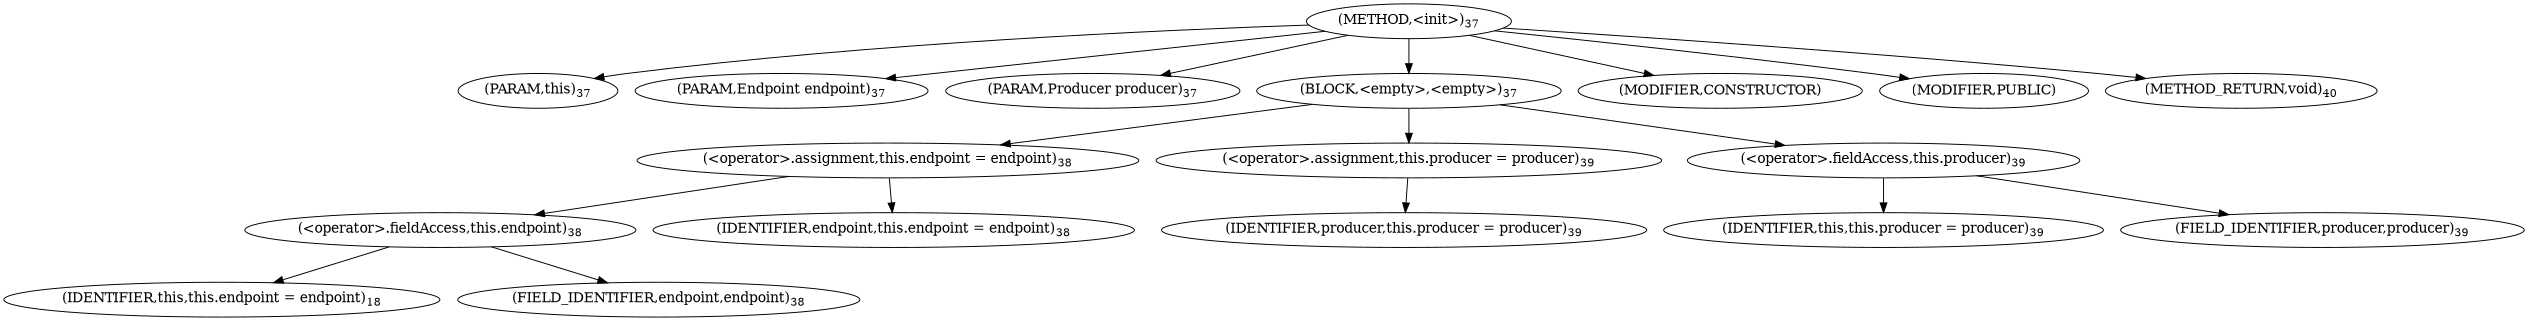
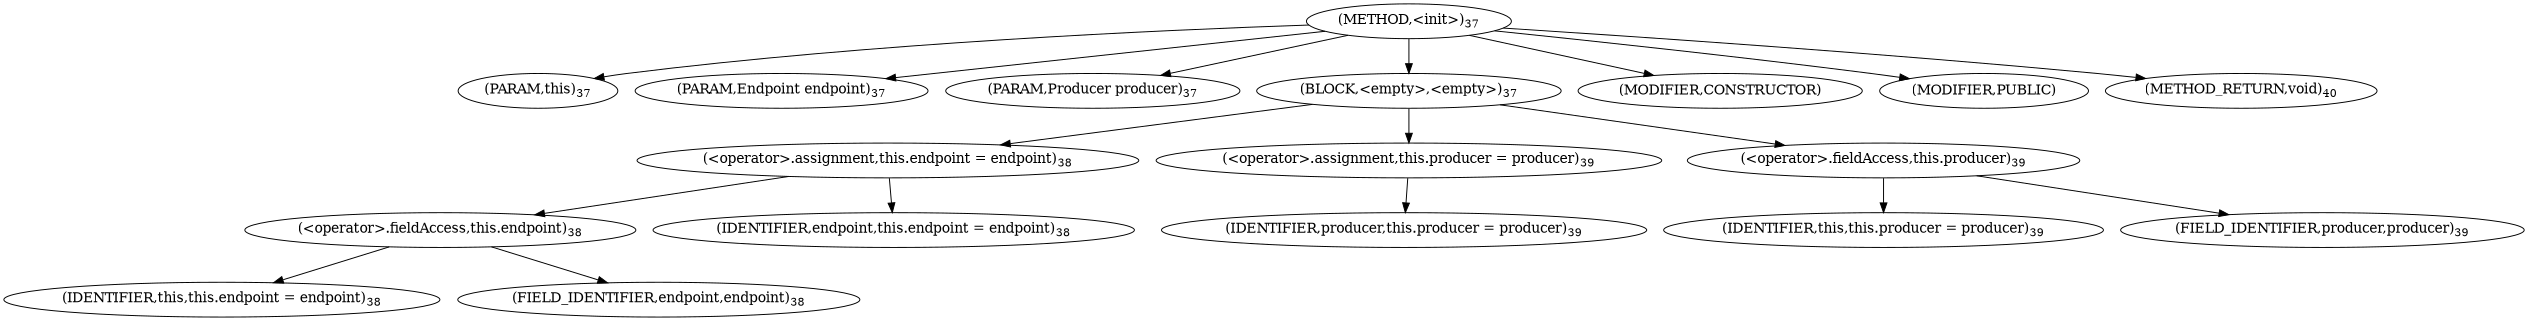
(374, 298) -> (374, 298)
